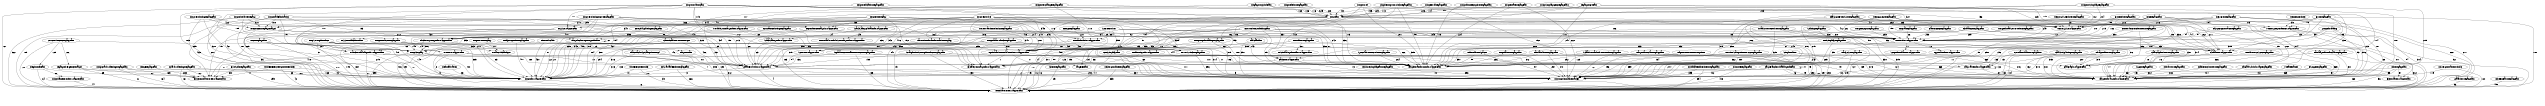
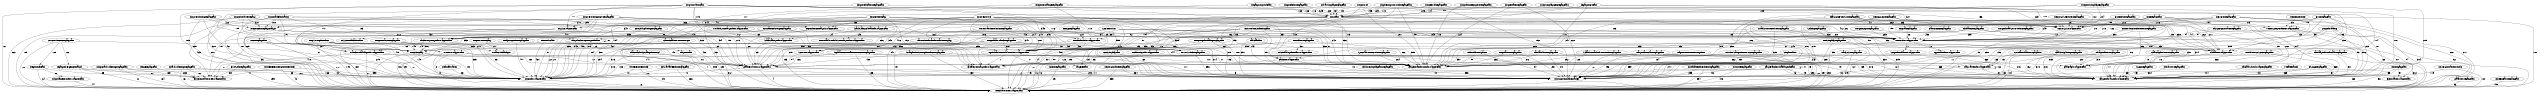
none -> (1333, 5)
(2213, 67) -> none
none -> (726, 85)
